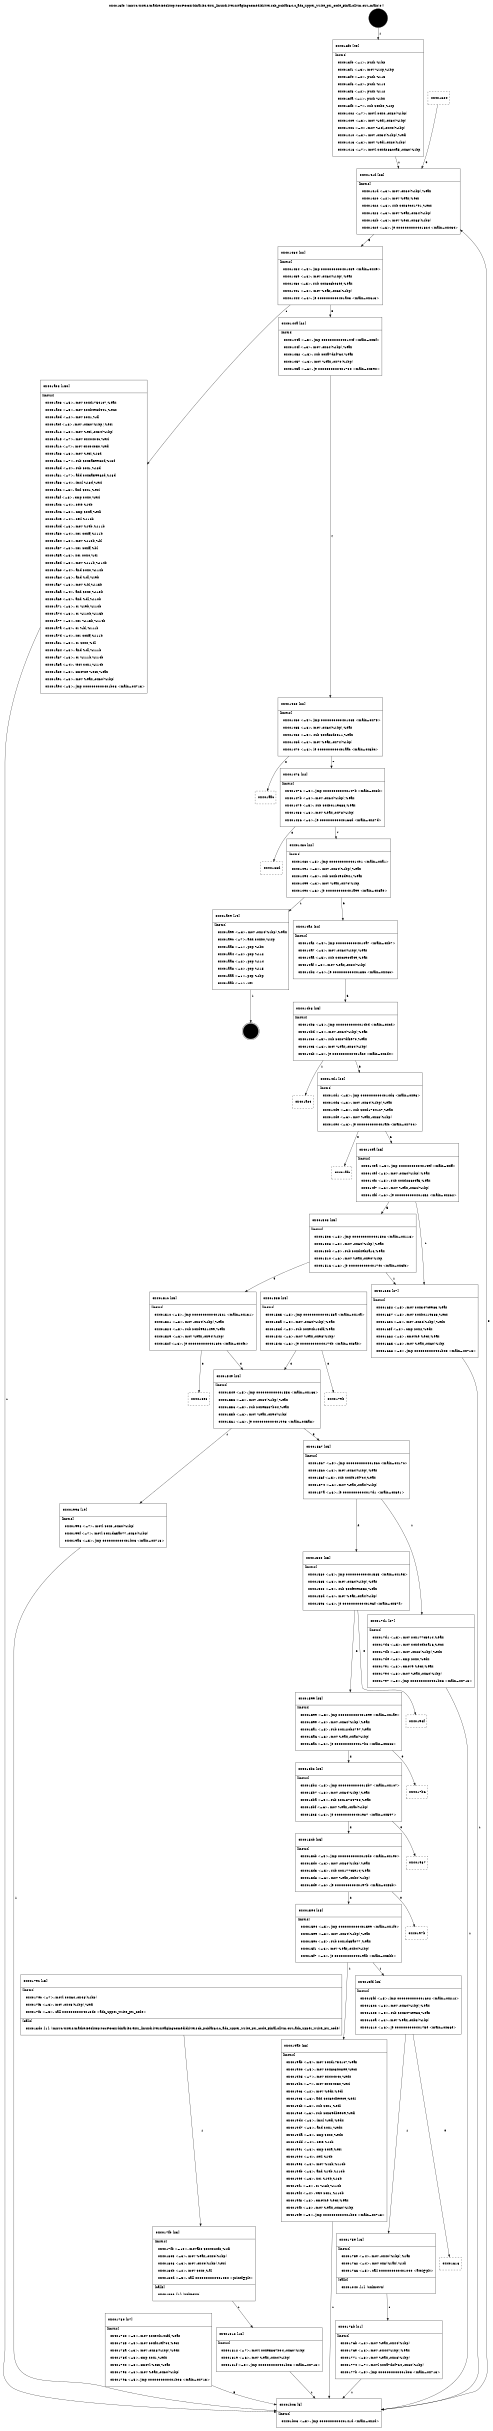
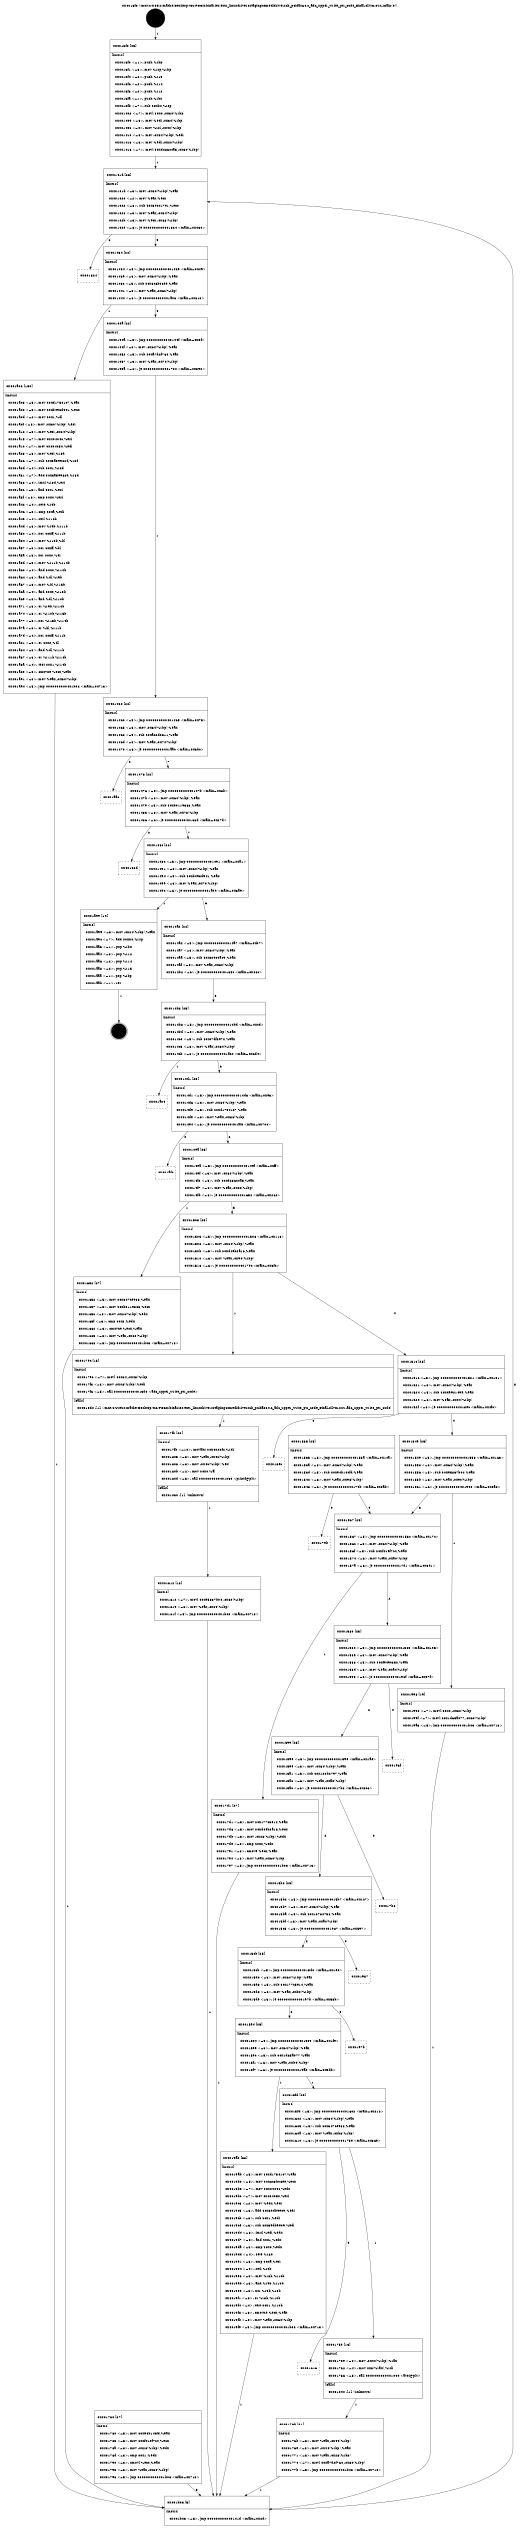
(431, 136) -> (99, 249)
(390, 1278) -> (233, 1312)
(291, 1359) -> (364, 1503)
